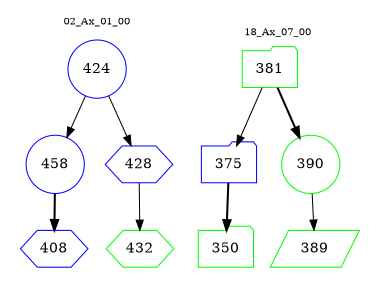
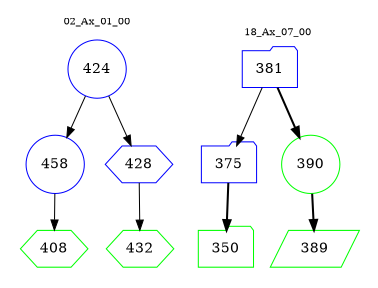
(270, 69) -> (270, 69)
(55, 207) -> (55, 207)
(313, 207) -> (313, 207)
(54, 249) -> (54, 249)
